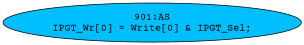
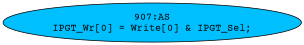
(152, 23) -> (152, 23)
